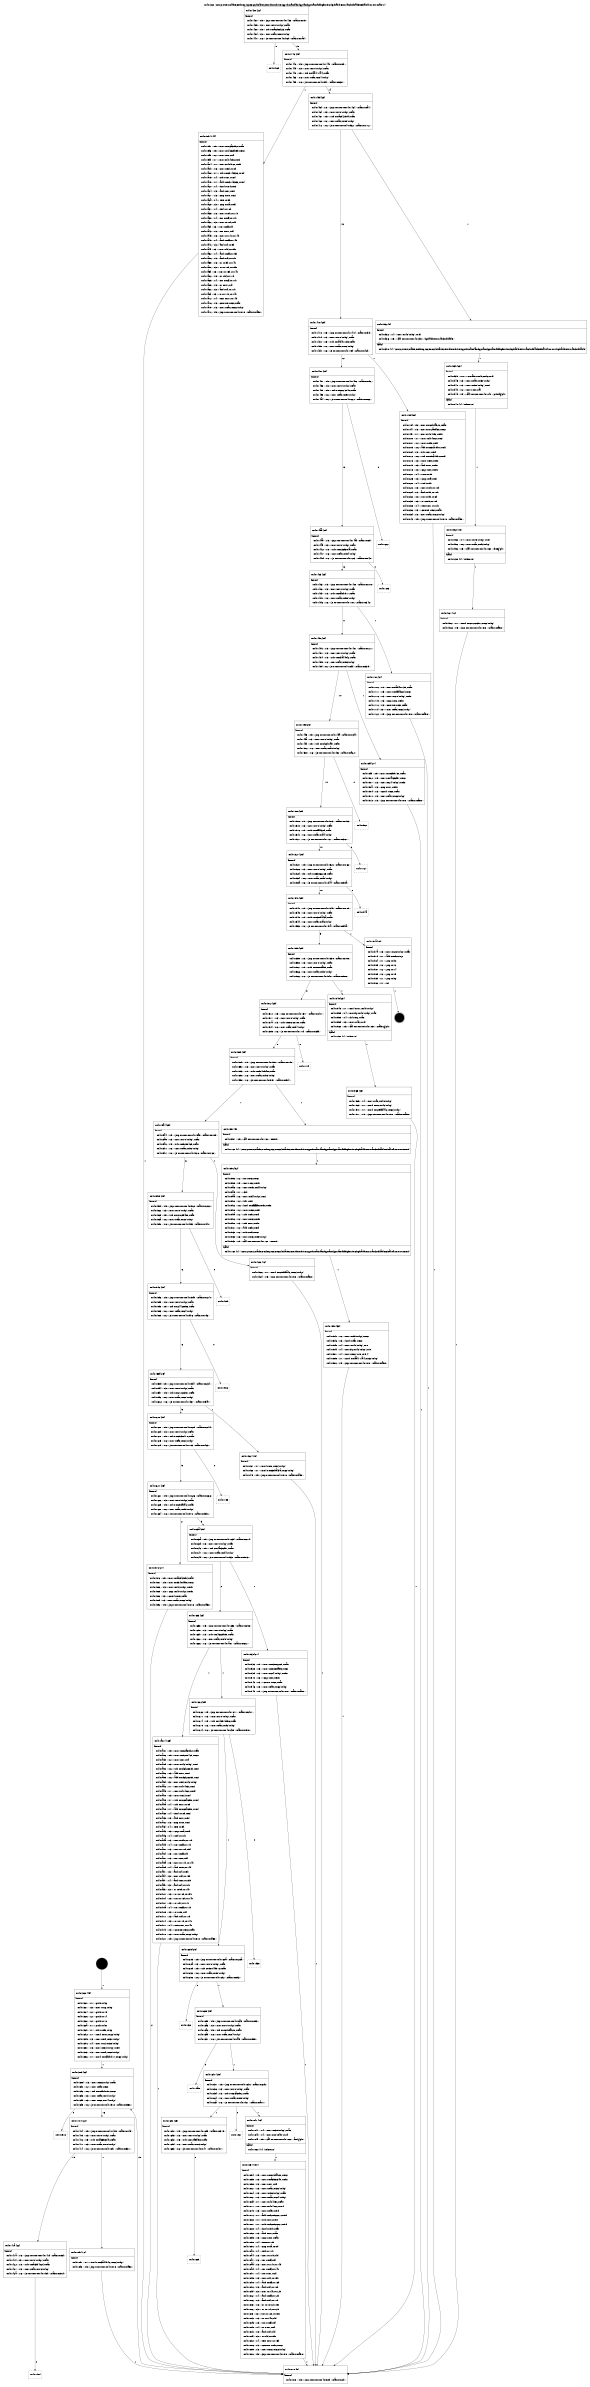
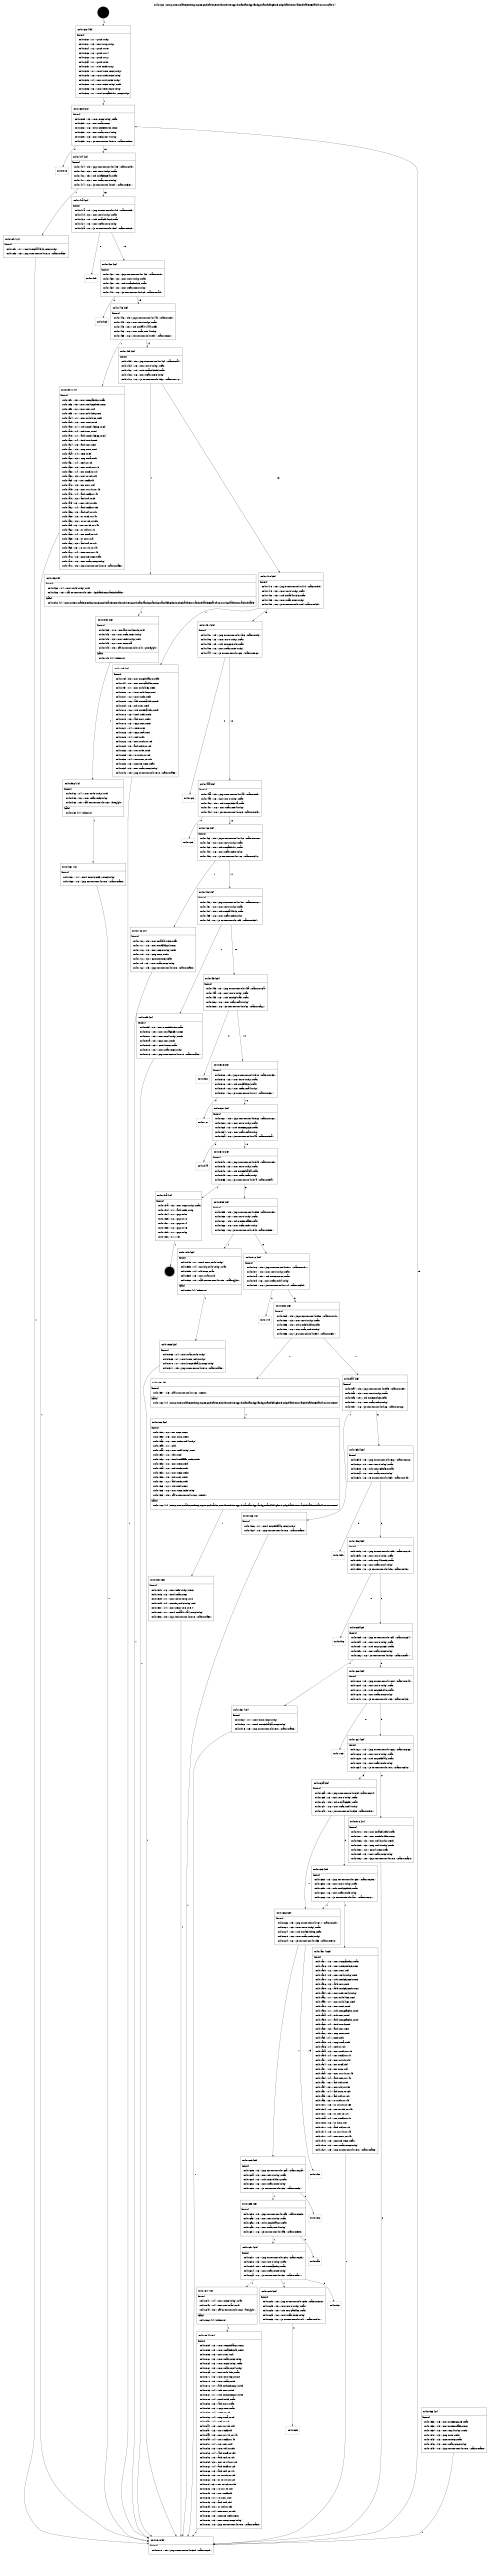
none -> (117, 246)
(251, 1604) -> (310, 1859)
(254, 1840) -> (309, 2051)
